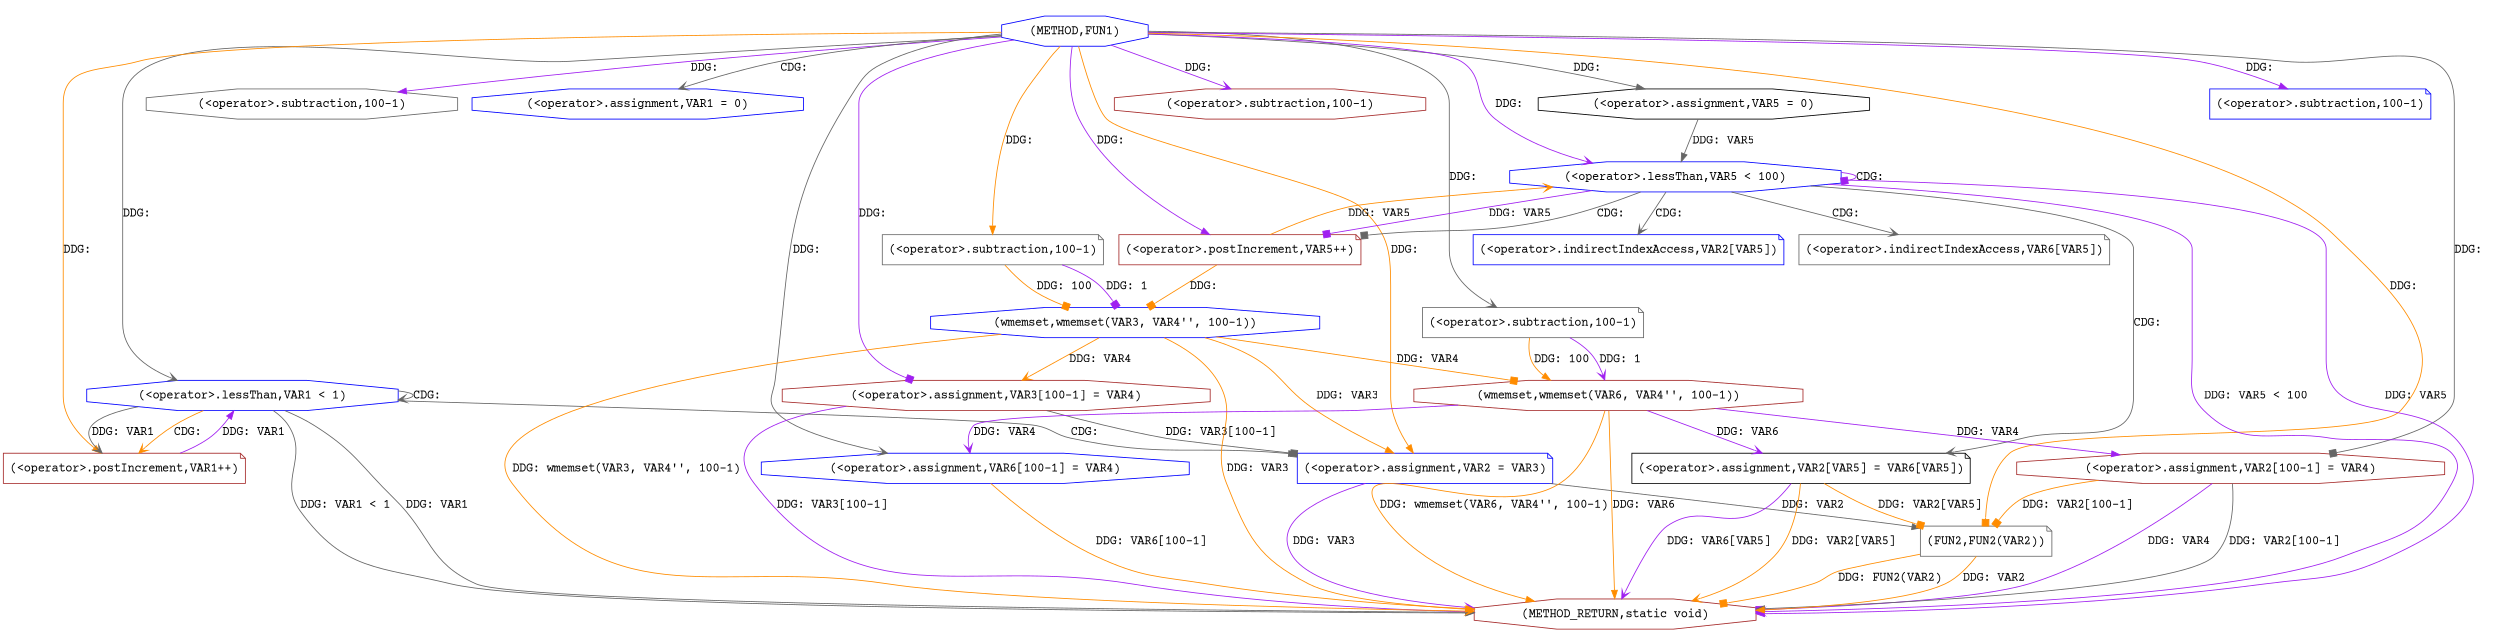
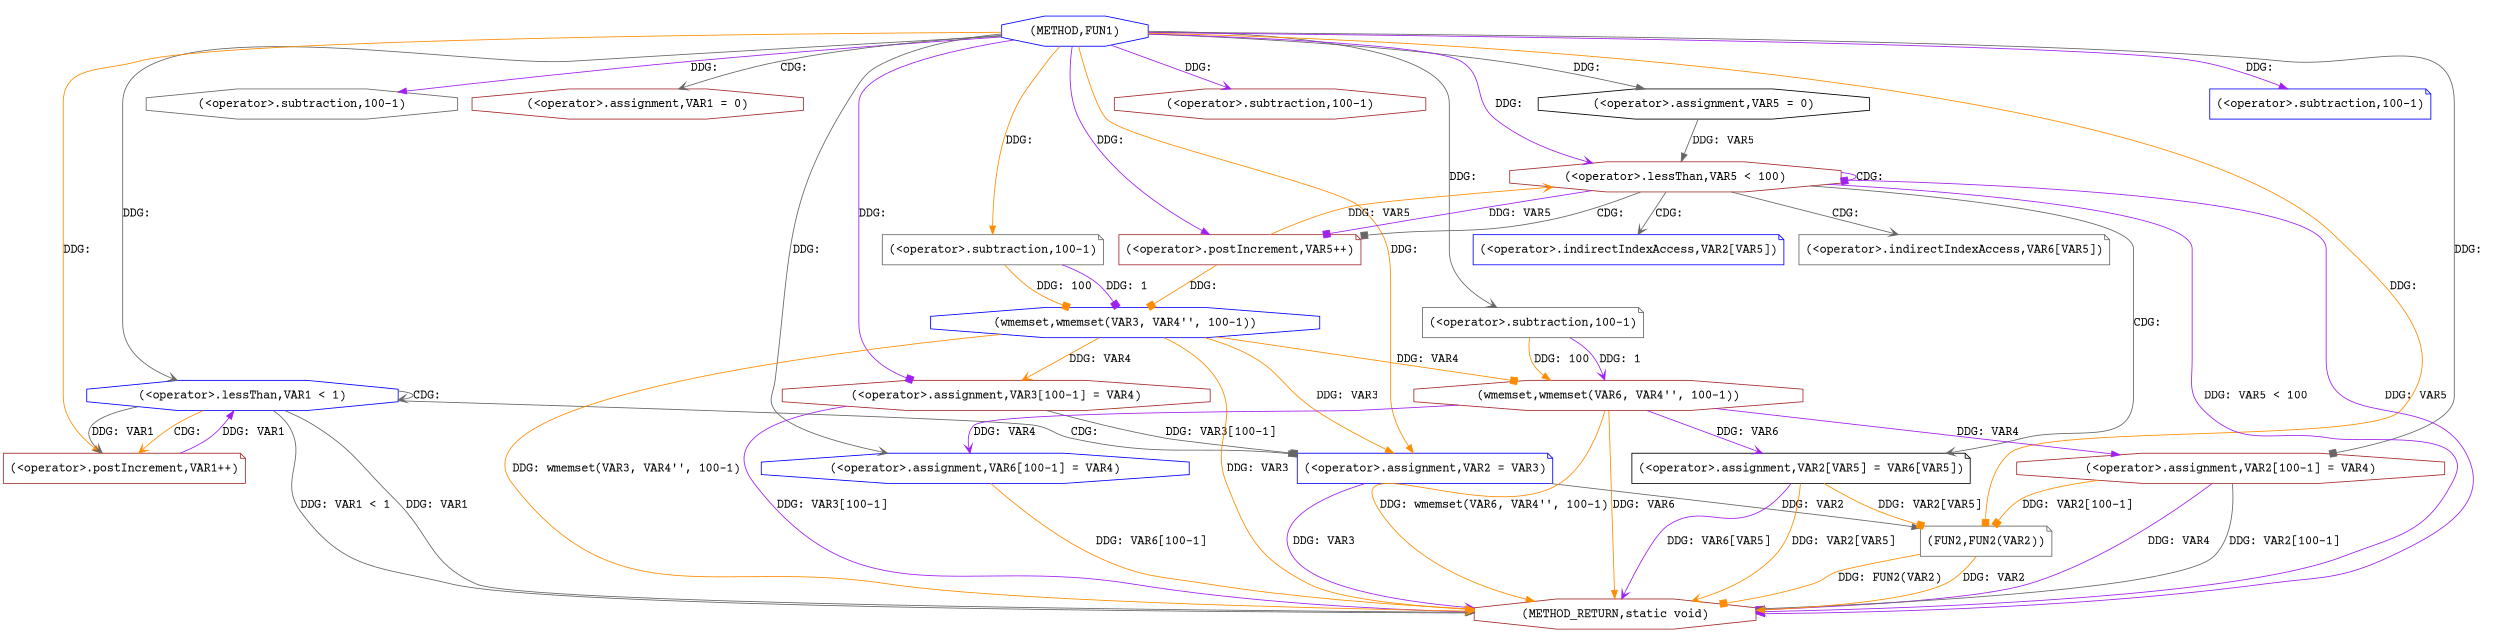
(638, 104) -> (638, 104)
(1675, 177) -> (1675, 177)
